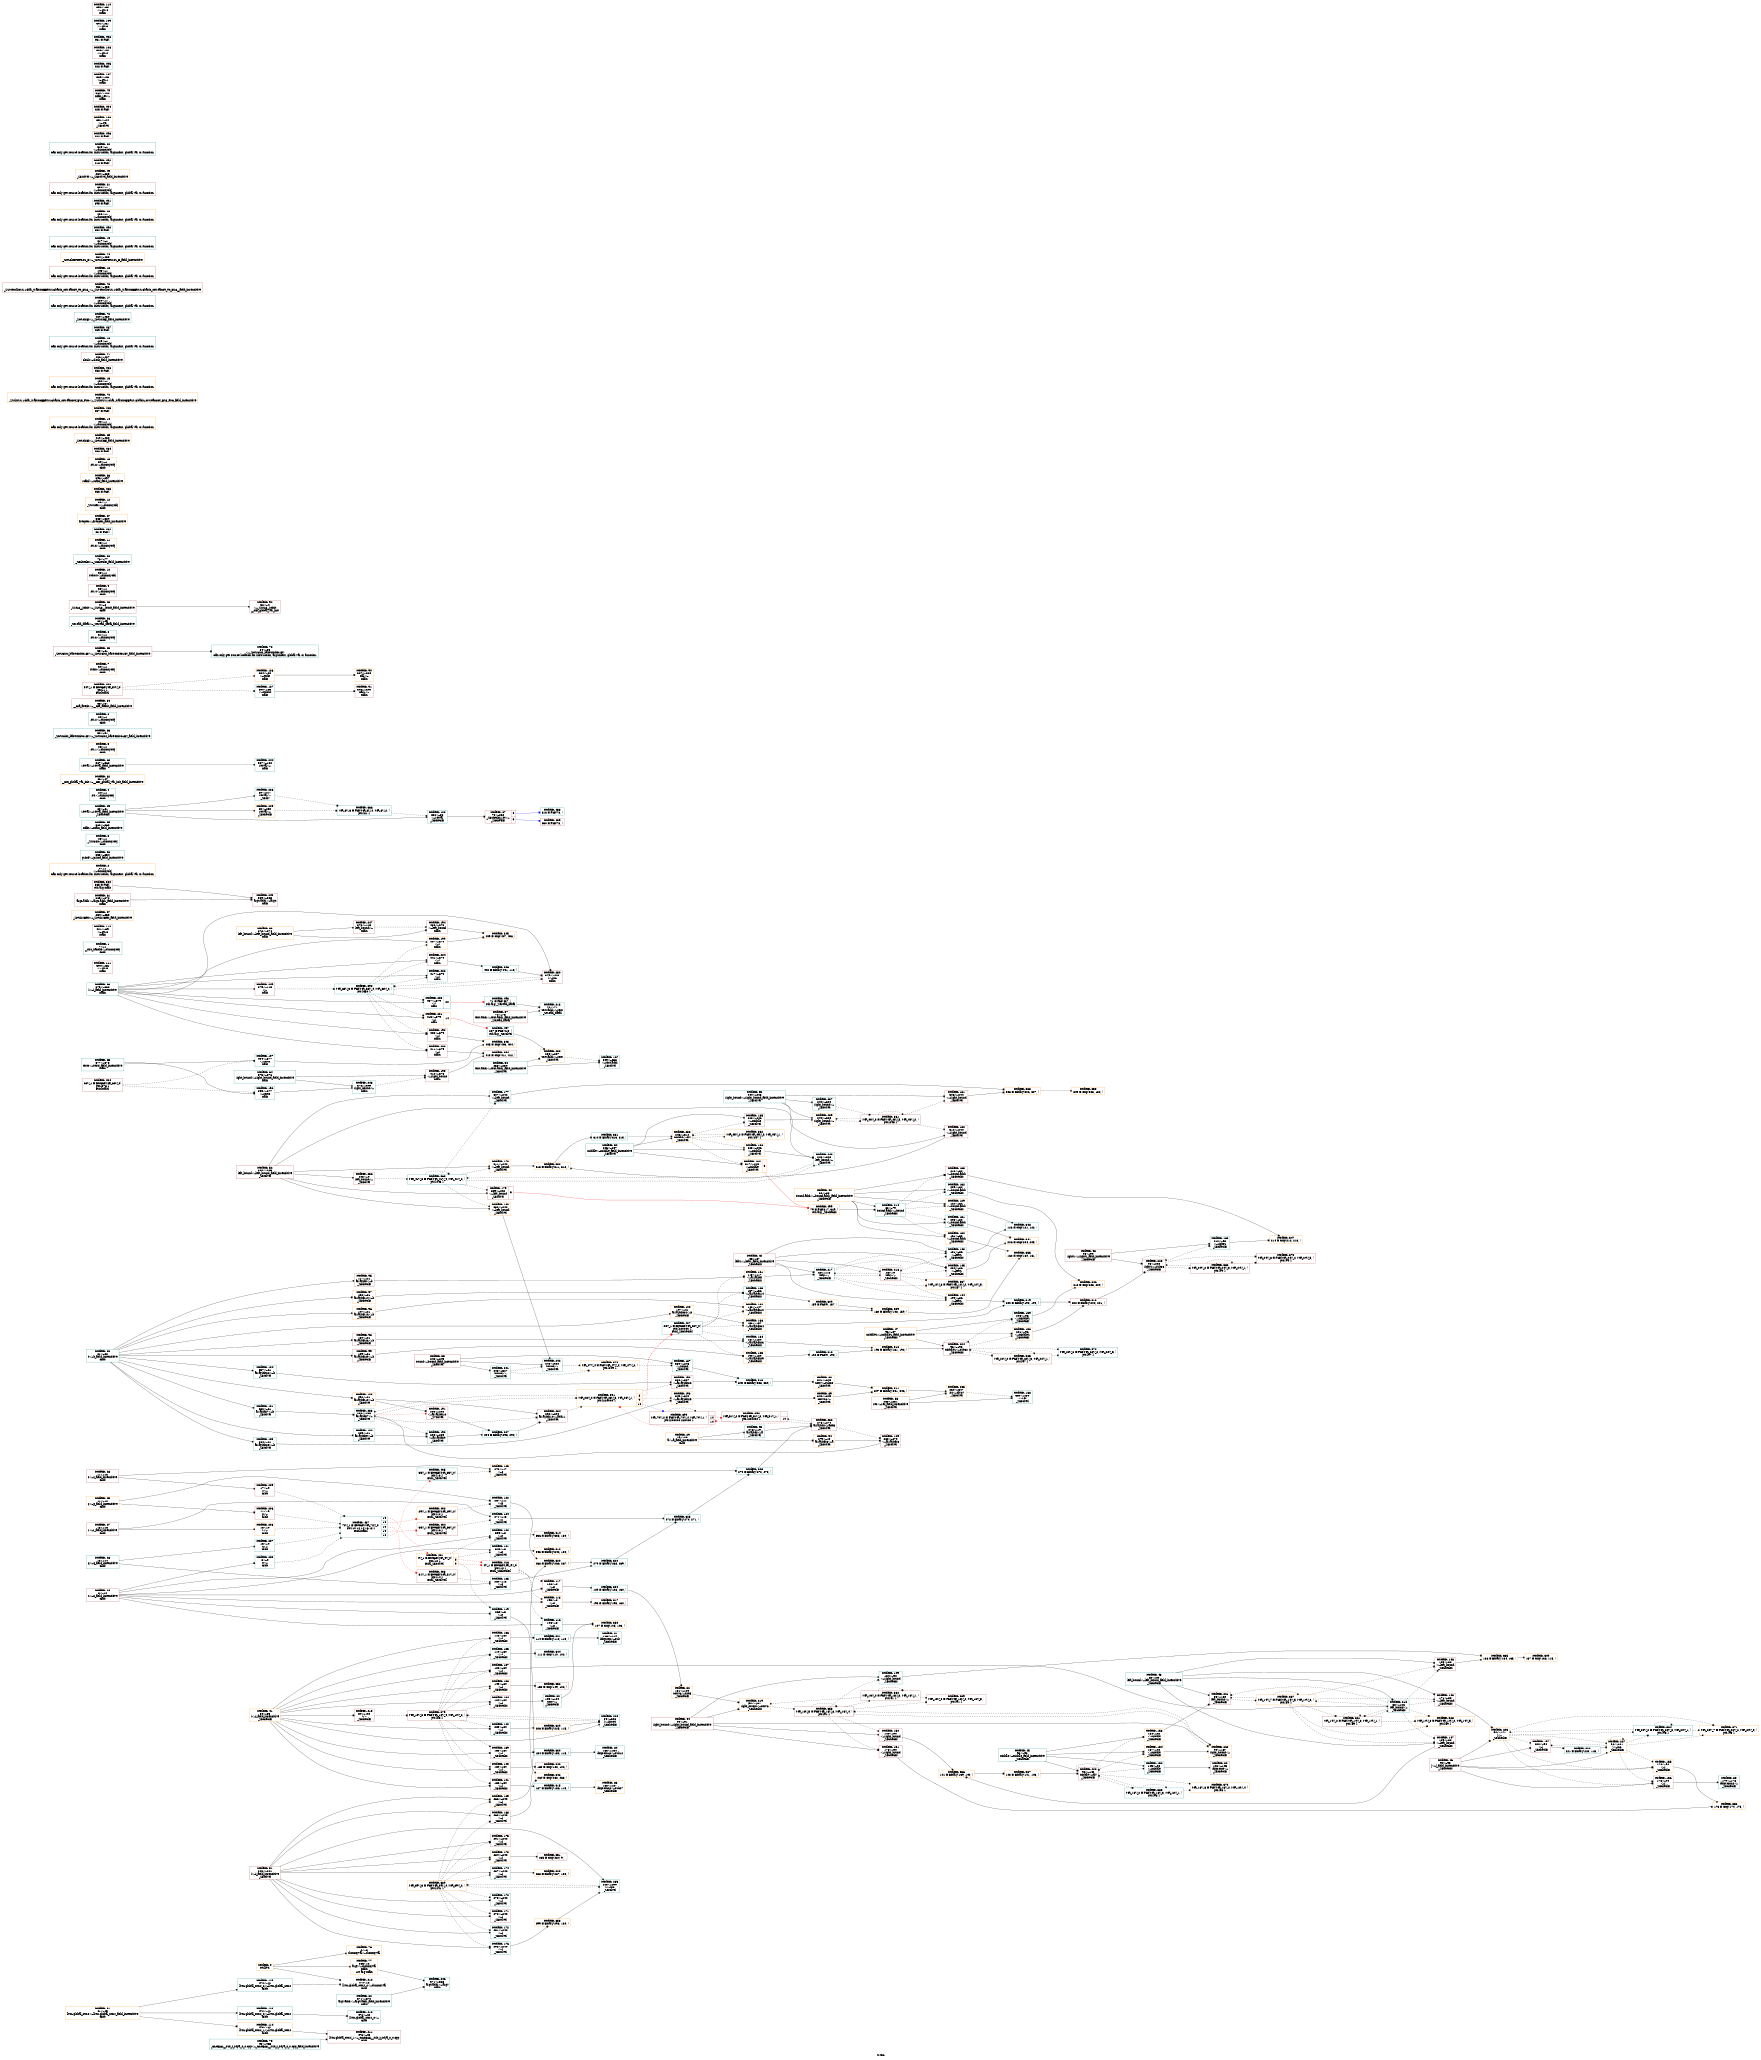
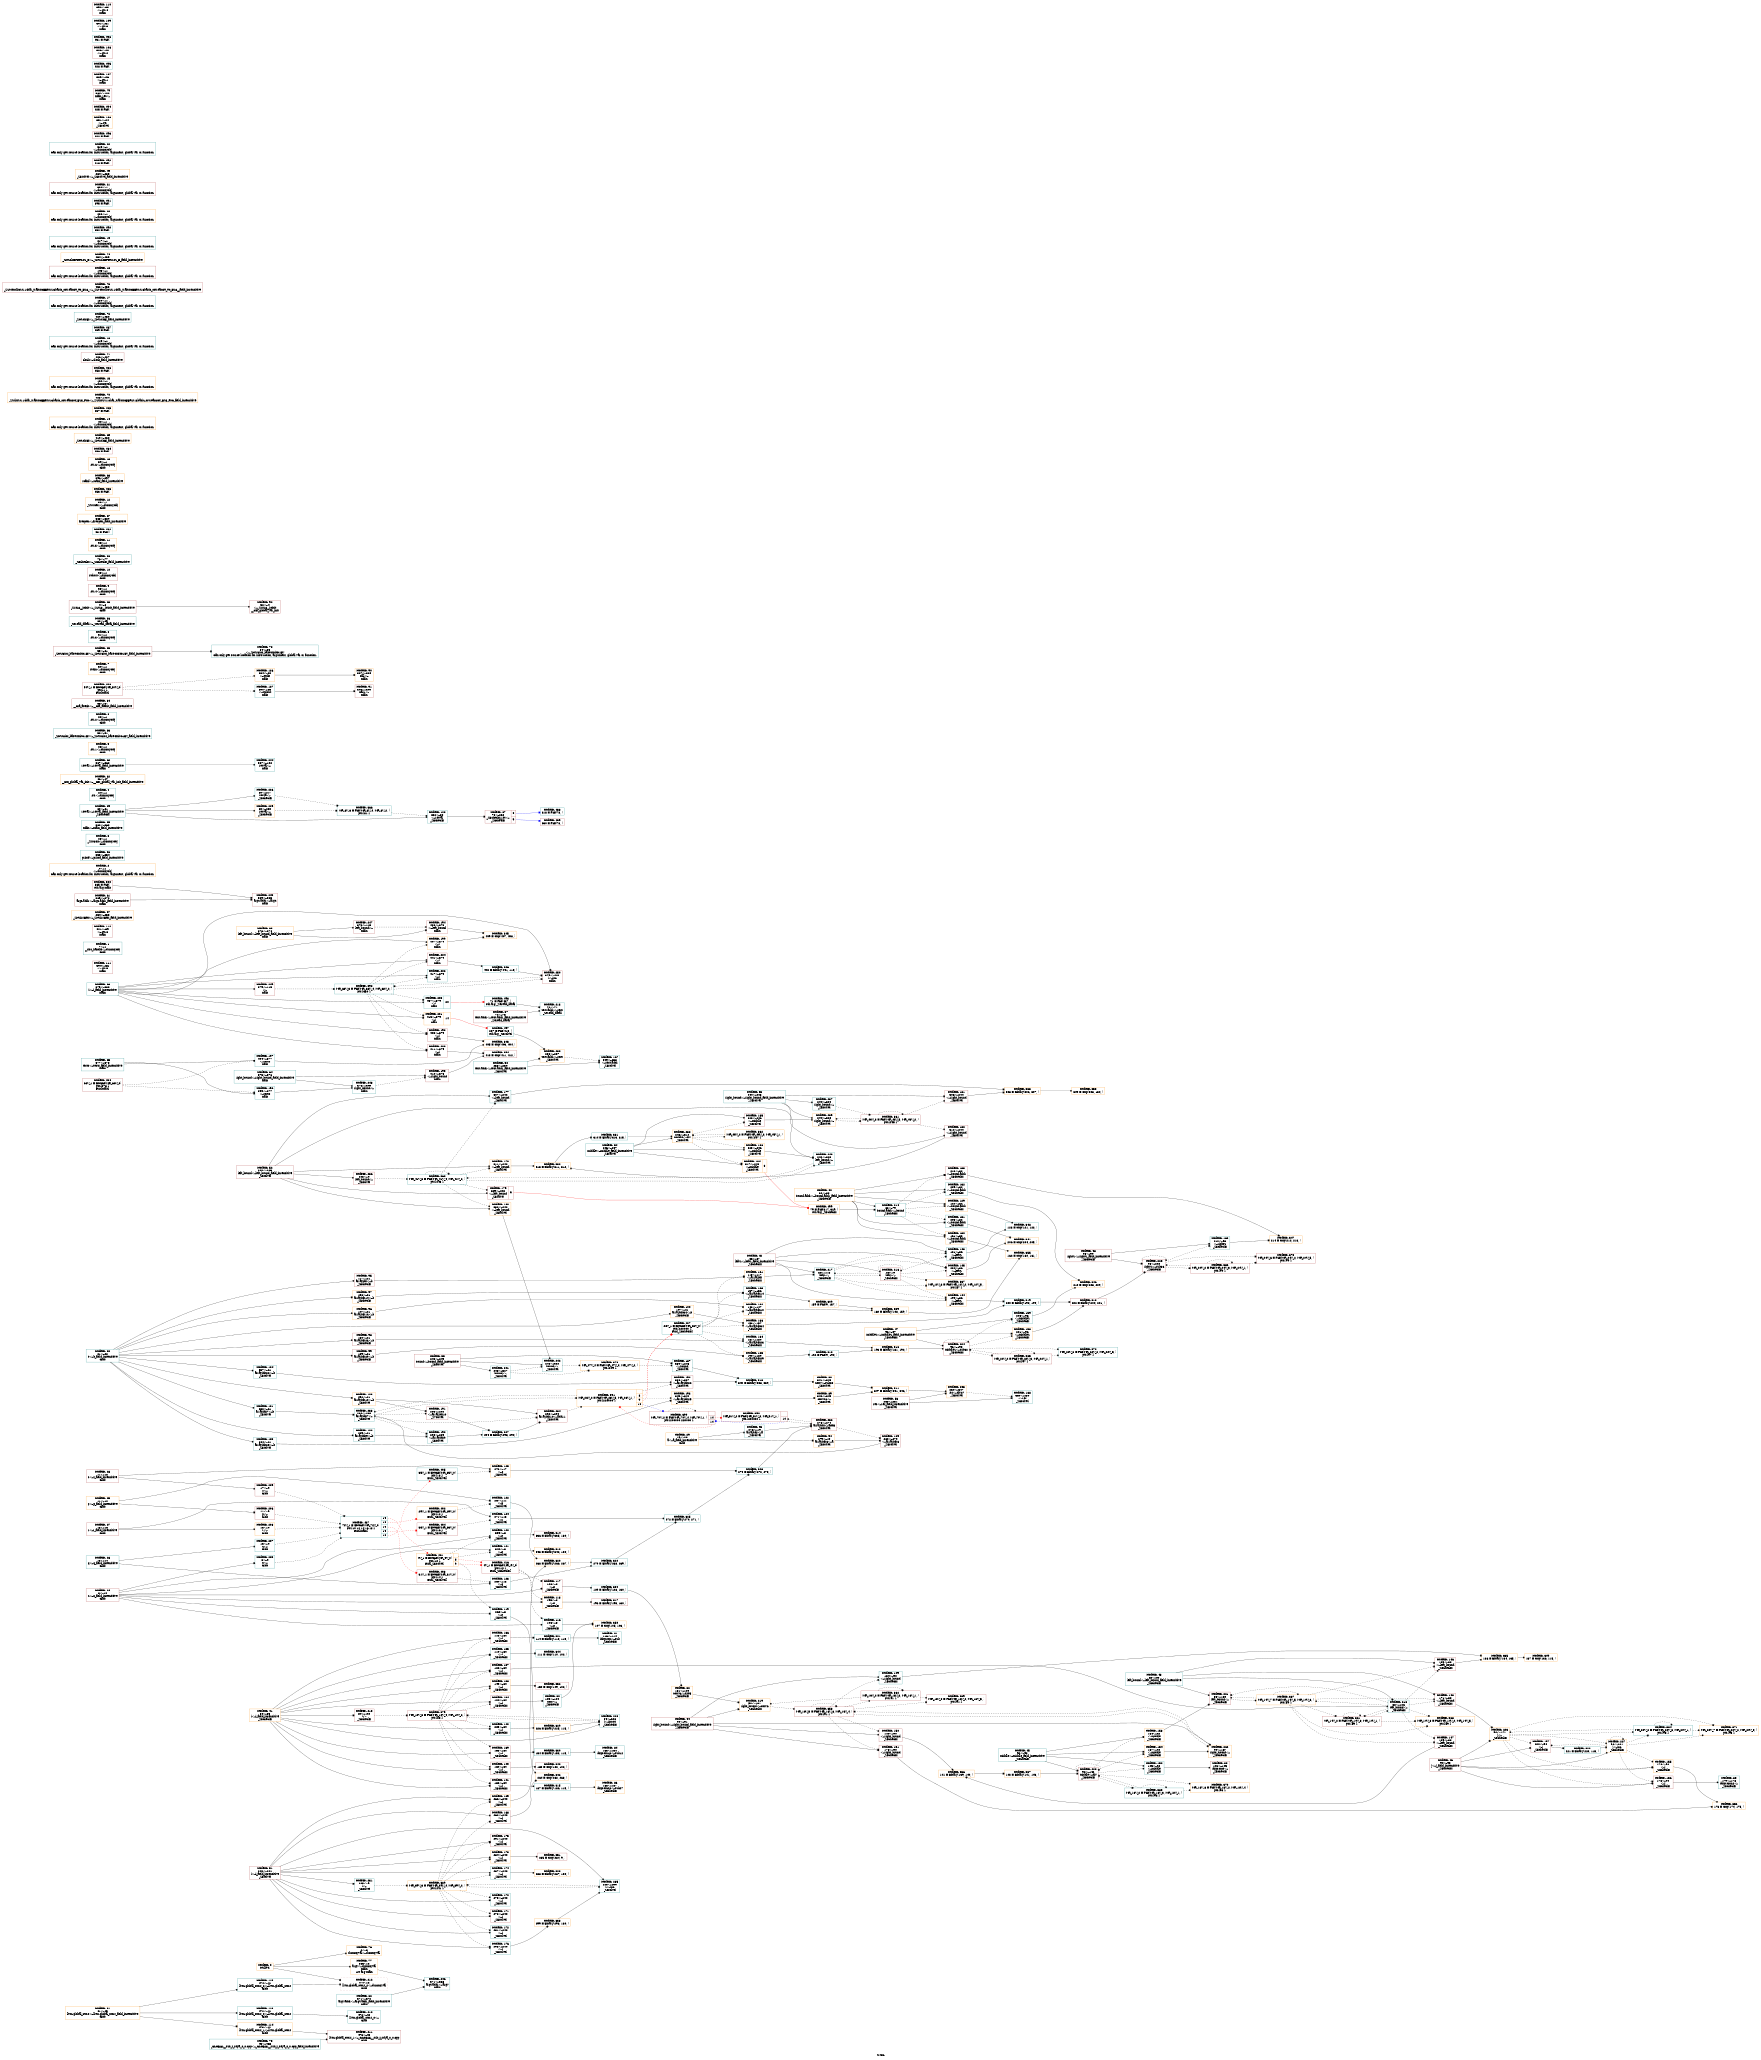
(265, 798) -> (265, 798)
(399, 1414) -> (399, 1414)
(751, 1423) -> (751, 1423)
(1291, 1739) -> none
none -> (364, 1885)
